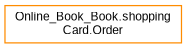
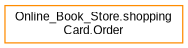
(93, 24) -> (94, 24)
